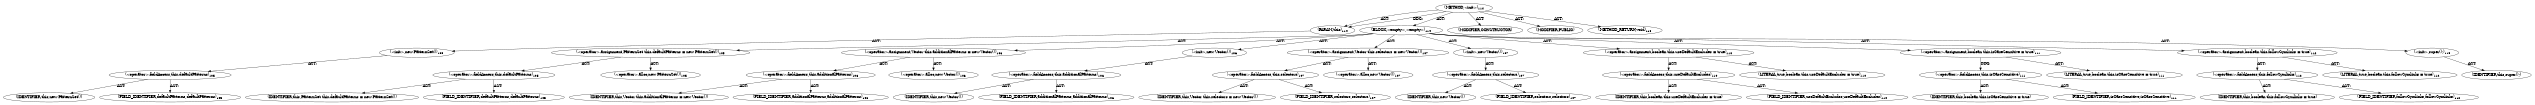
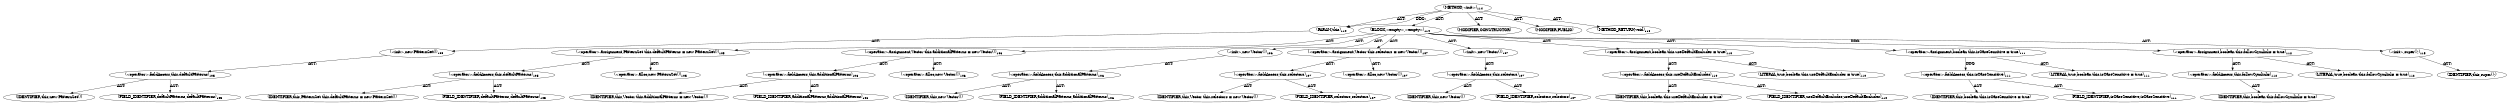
(1866, 41) -> (1856, 41)
(2409, 97) -> none
